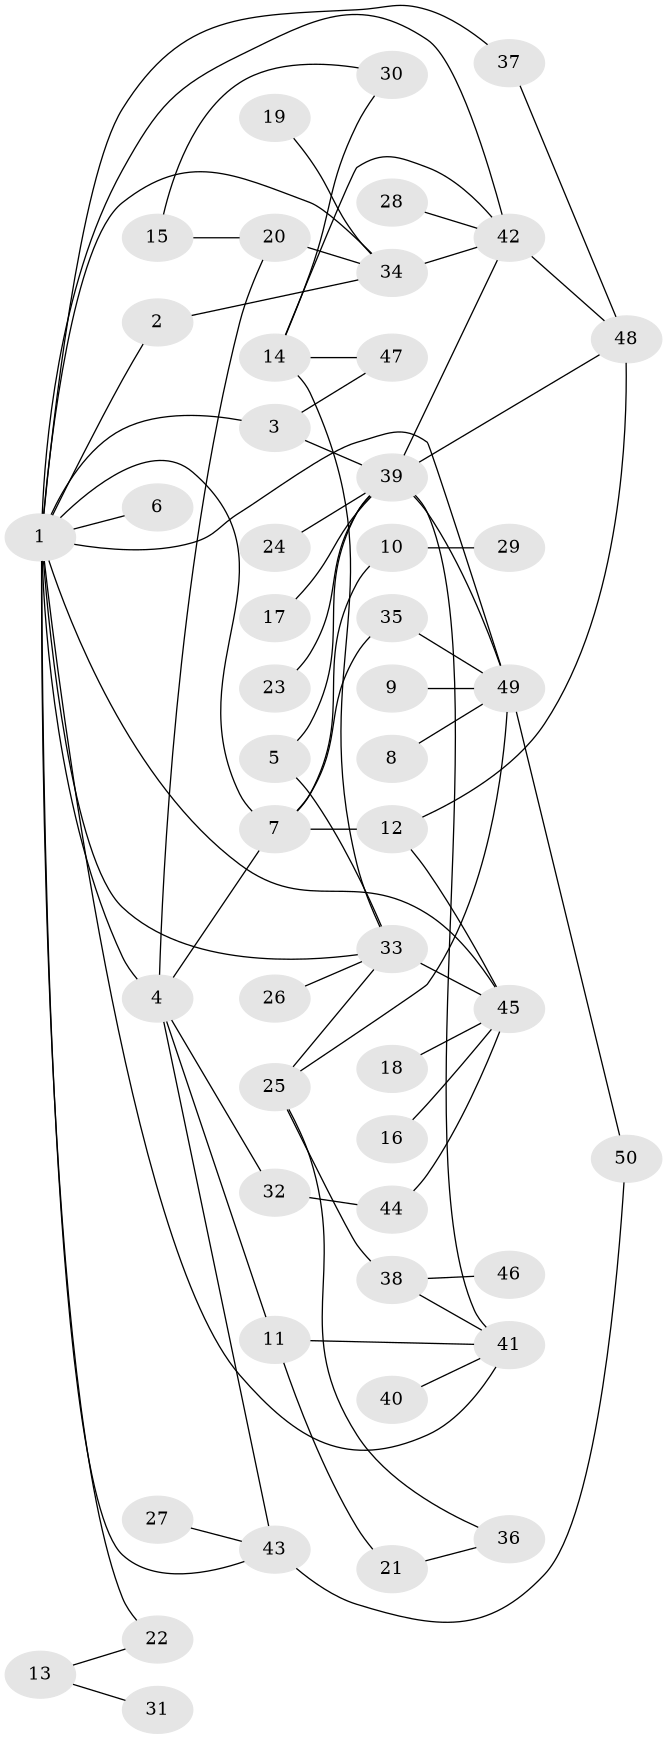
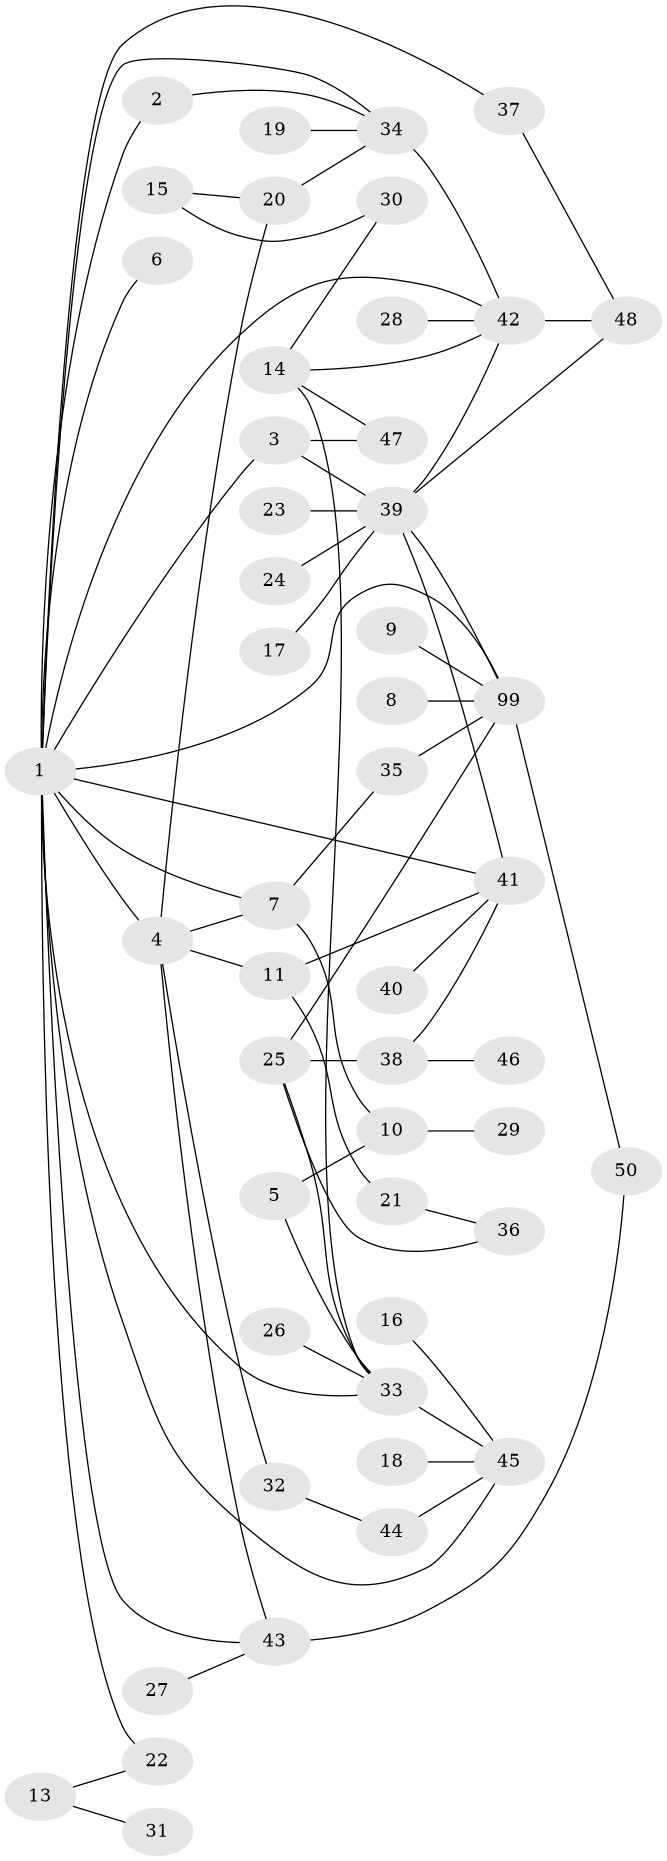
(334, 618) -> (335, 1163)
(509, 689) -> (509, 701)
(392, 829) -> none
